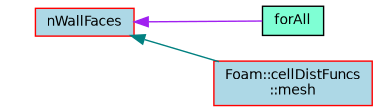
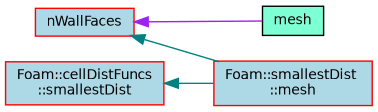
(293, 21) -> (293, 21)
none -> (85, 83)
(293, 83) -> (293, 83)
